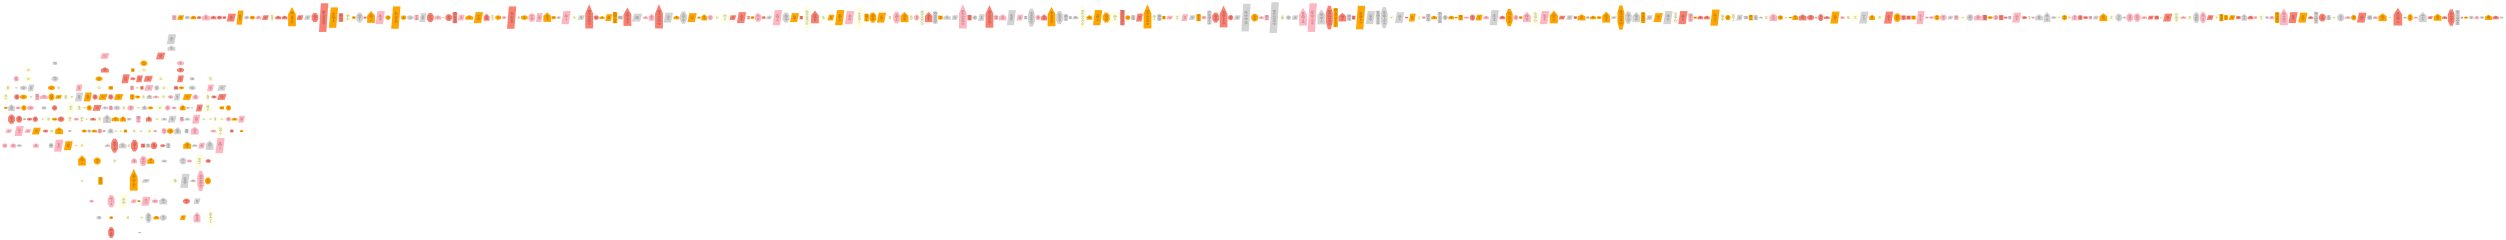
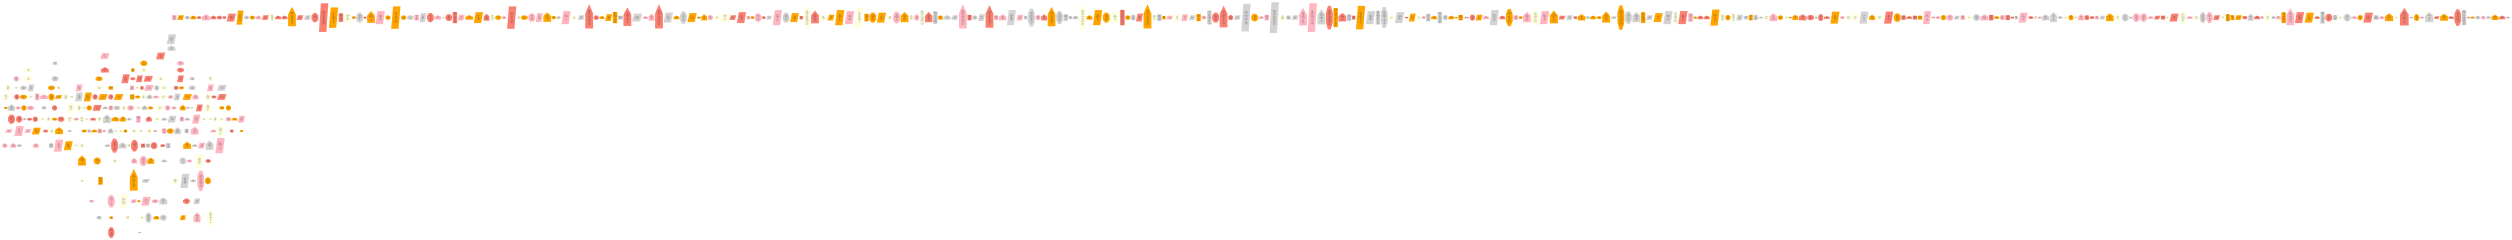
none -> (1909, 18)
